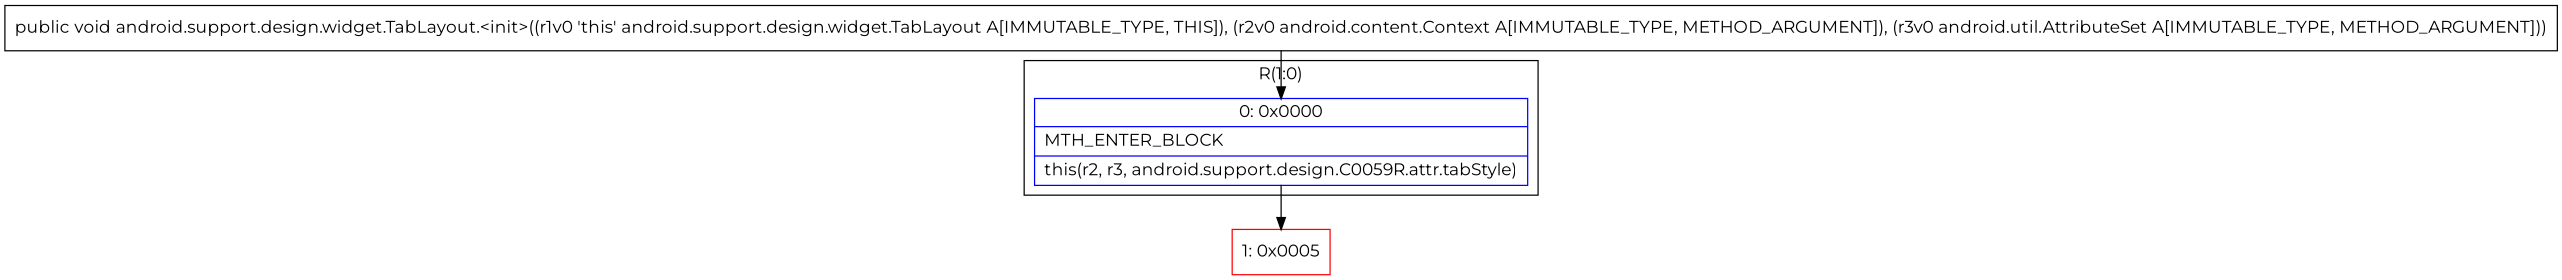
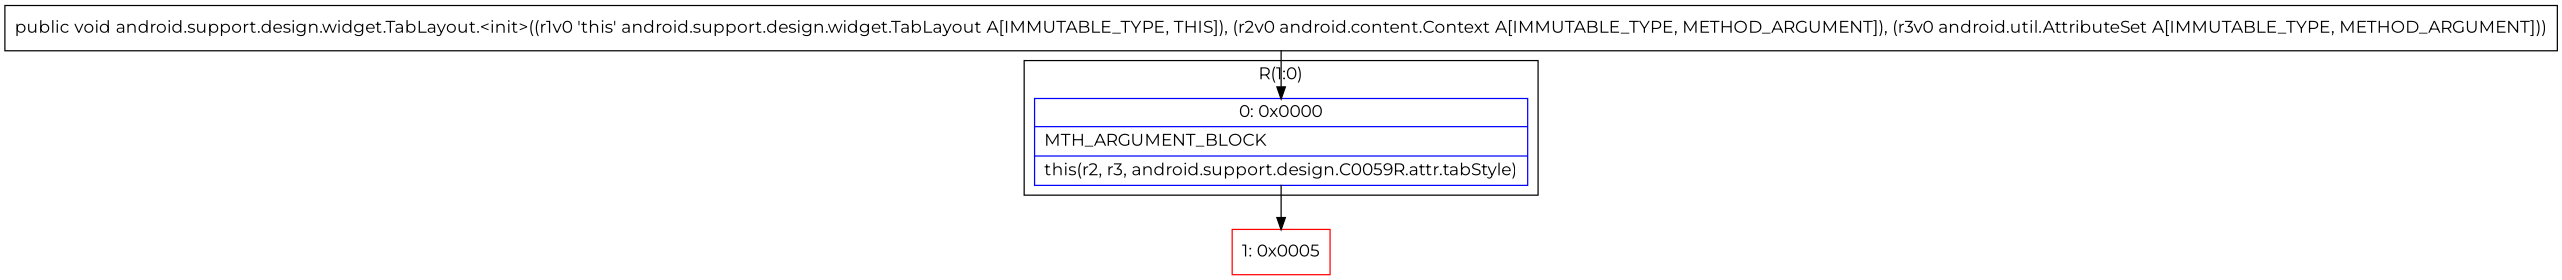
(1134, 141) -> (1156, 141)
